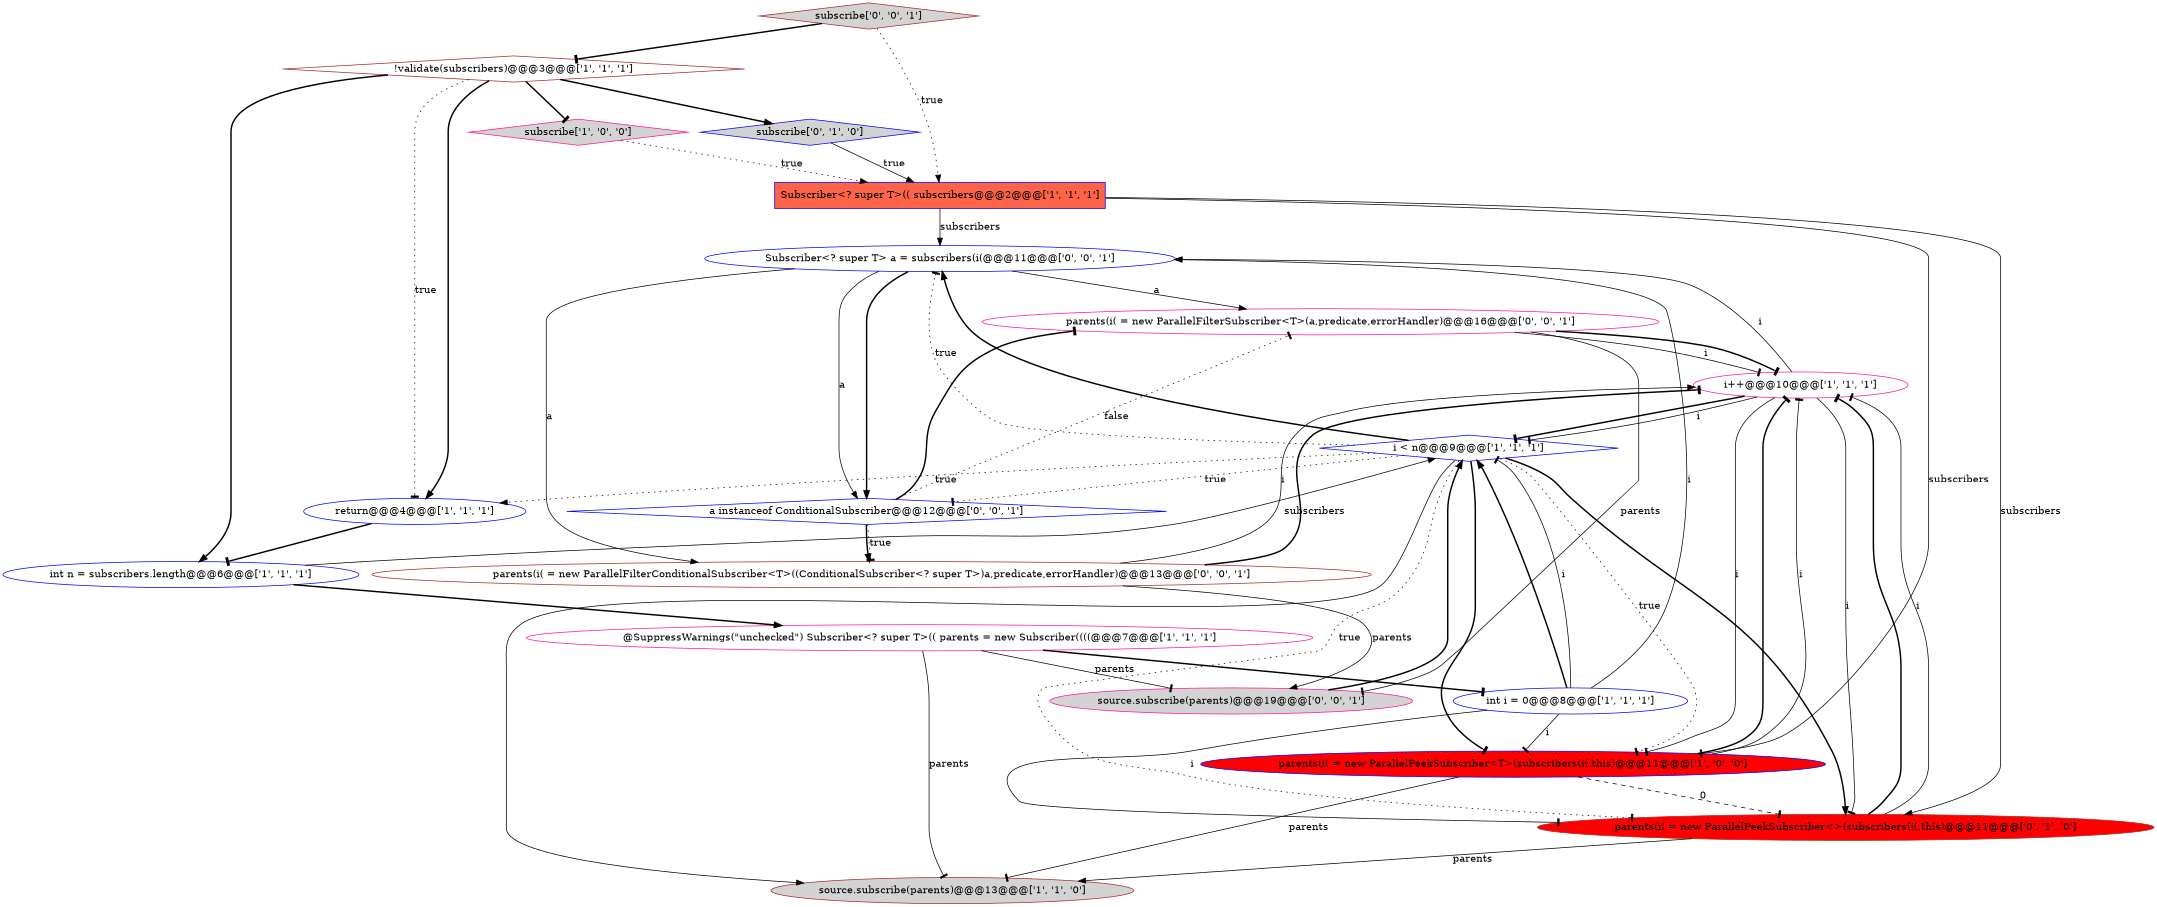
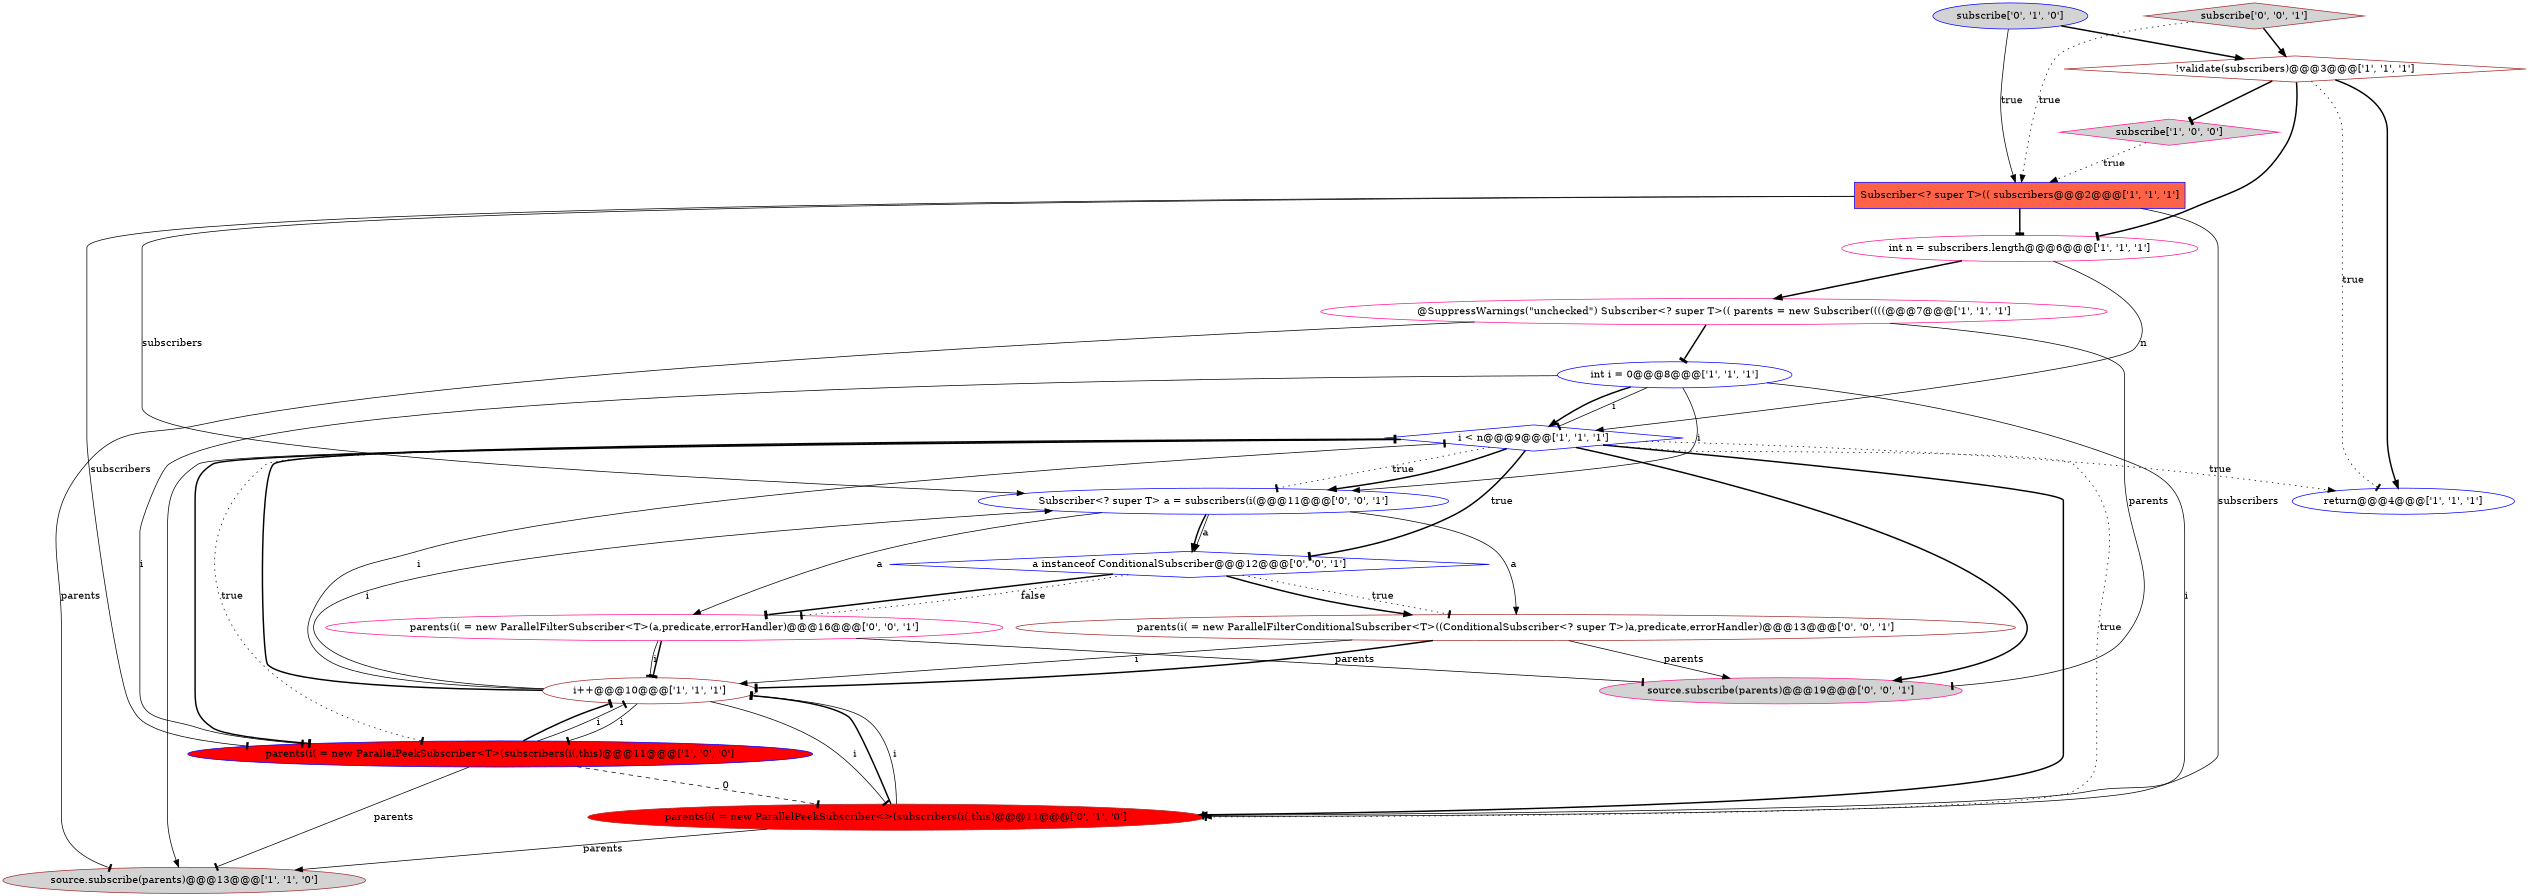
(700, 41) -> (2272, 39)
(663, 101) -> (2148, 42)
(810, 132) -> (2010, 16)
(231, 261) -> (2231, 193)
(1801, 385) -> (650, 691)
(1180, 479) -> (1442, 521)
(1315, 511) -> (2144, 343)
(301, 542) -> (2020, 220)
(181, 575) -> (2020, 248)
(1448, 620) -> (1883, 534)
